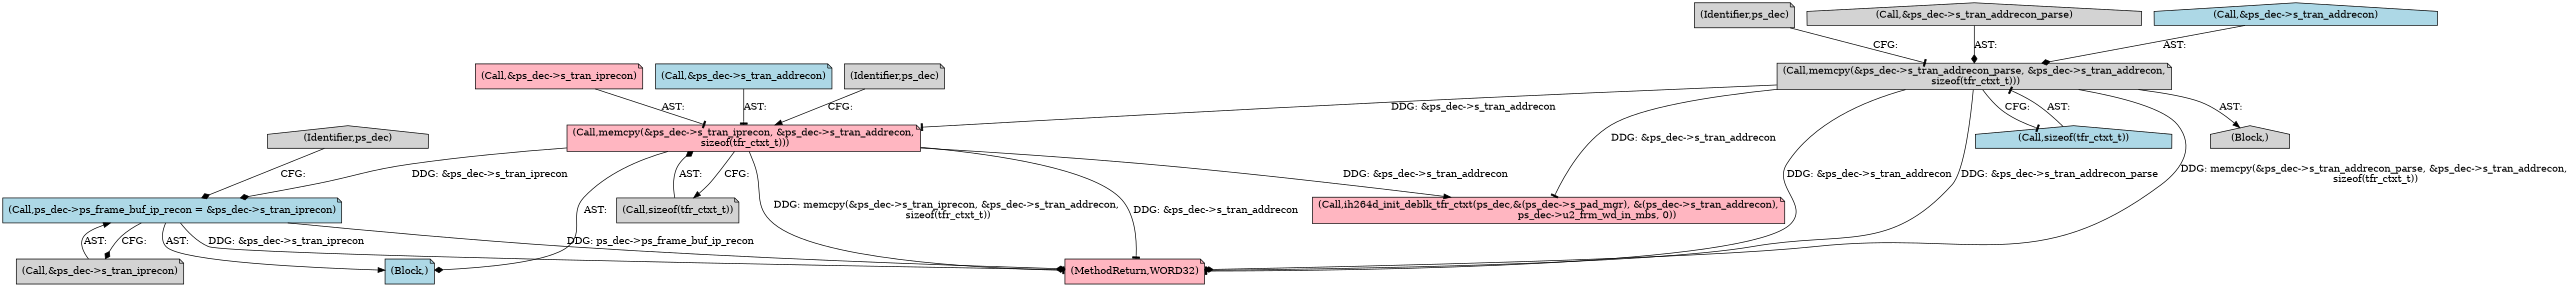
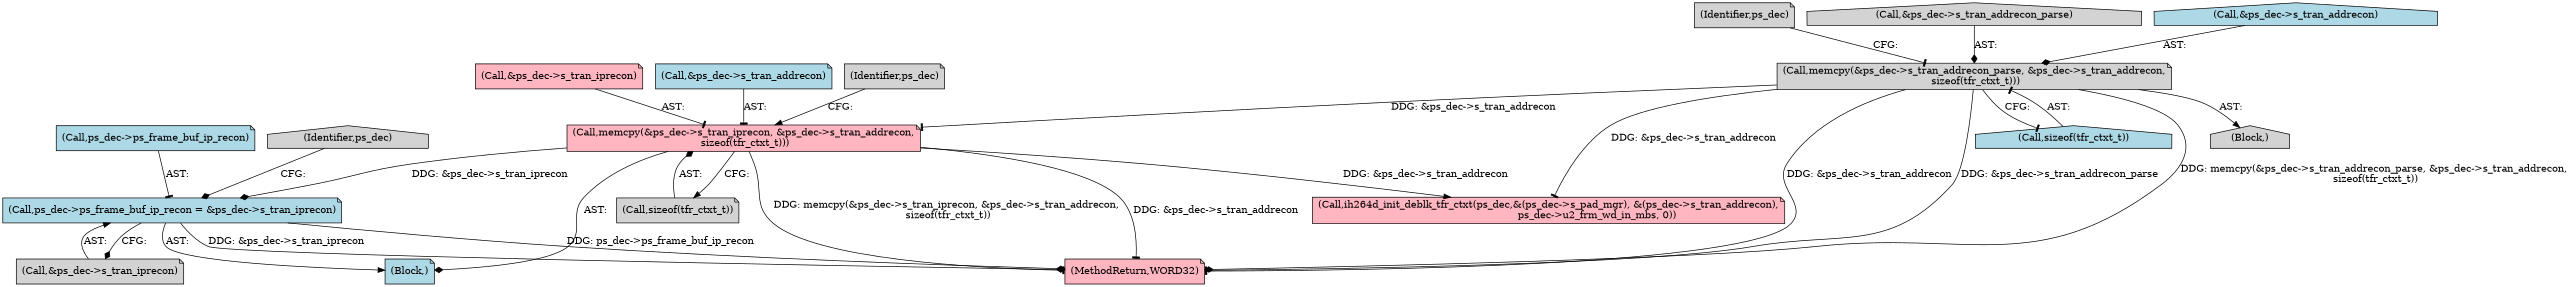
none -> (156, 138)
